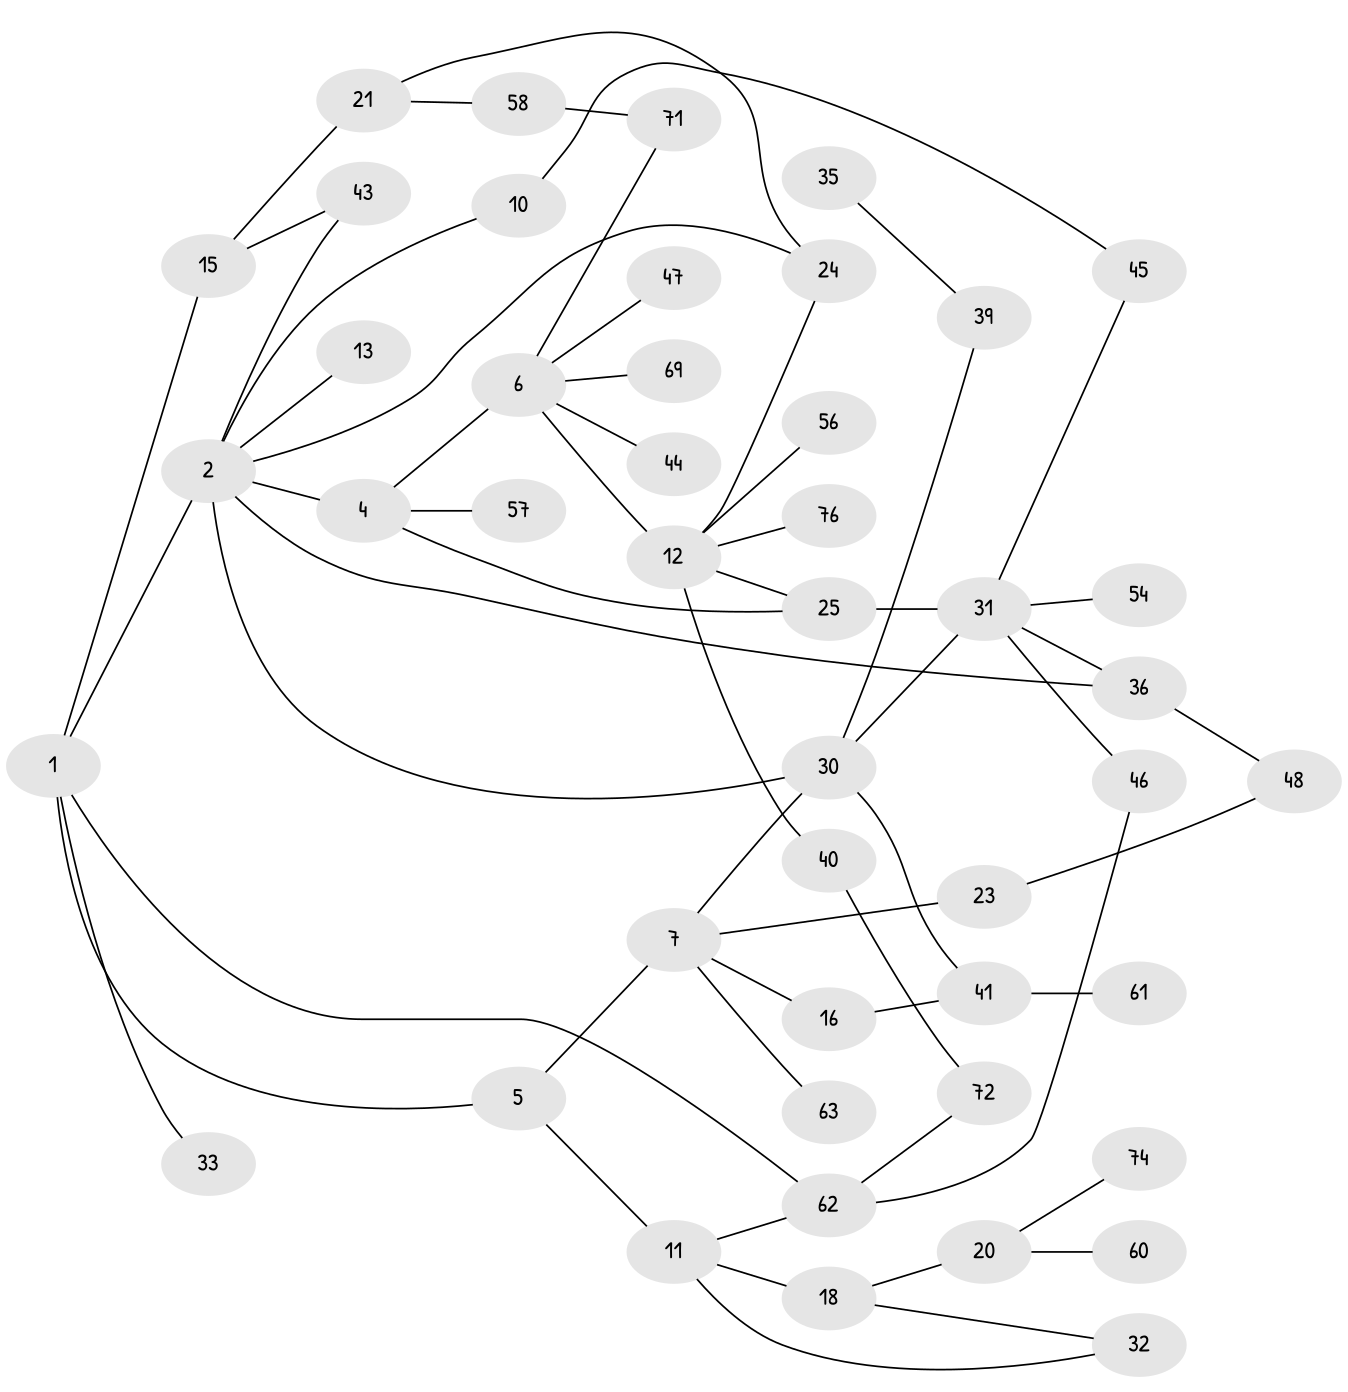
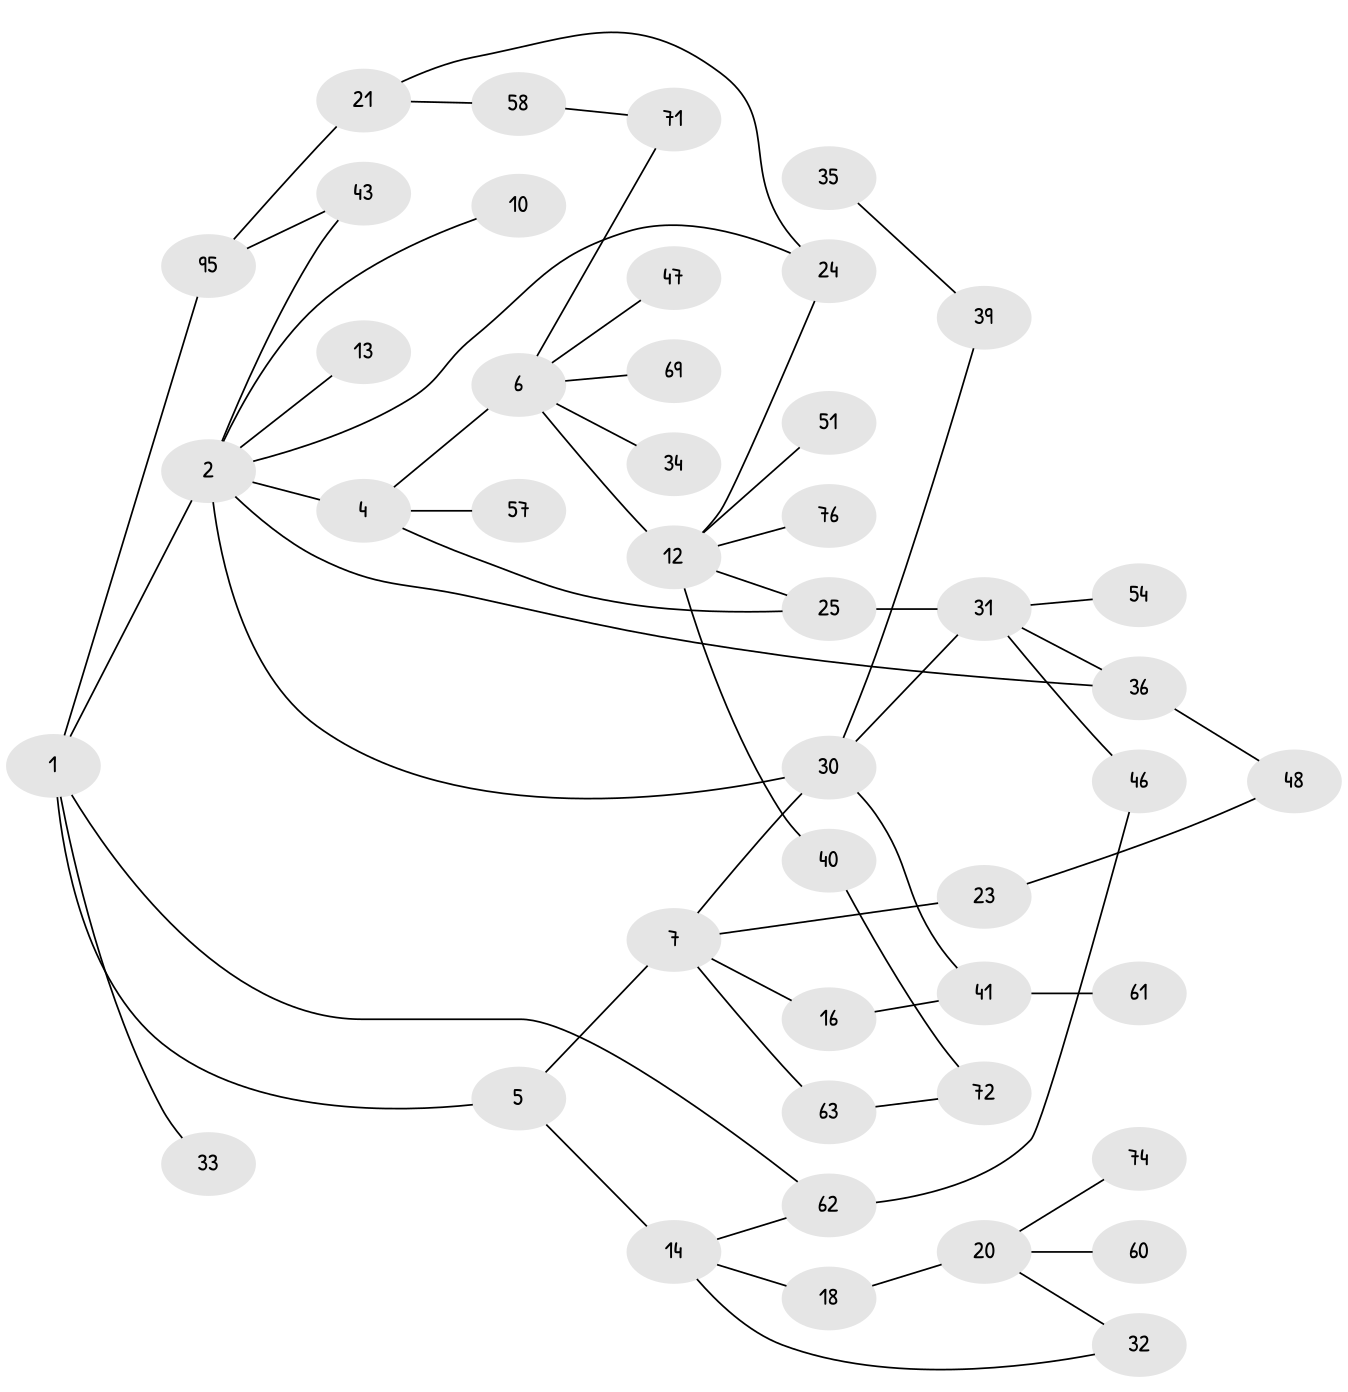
(209, 266) -> (209, 266)
(1139, 271) -> none
(829, 423) -> (829, 423)
(674, 464) -> (674, 464)
(907, 1149) -> (907, 1103)
(674, 1252) -> (674, 1252)
(984, 1322) -> (1062, 1299)
